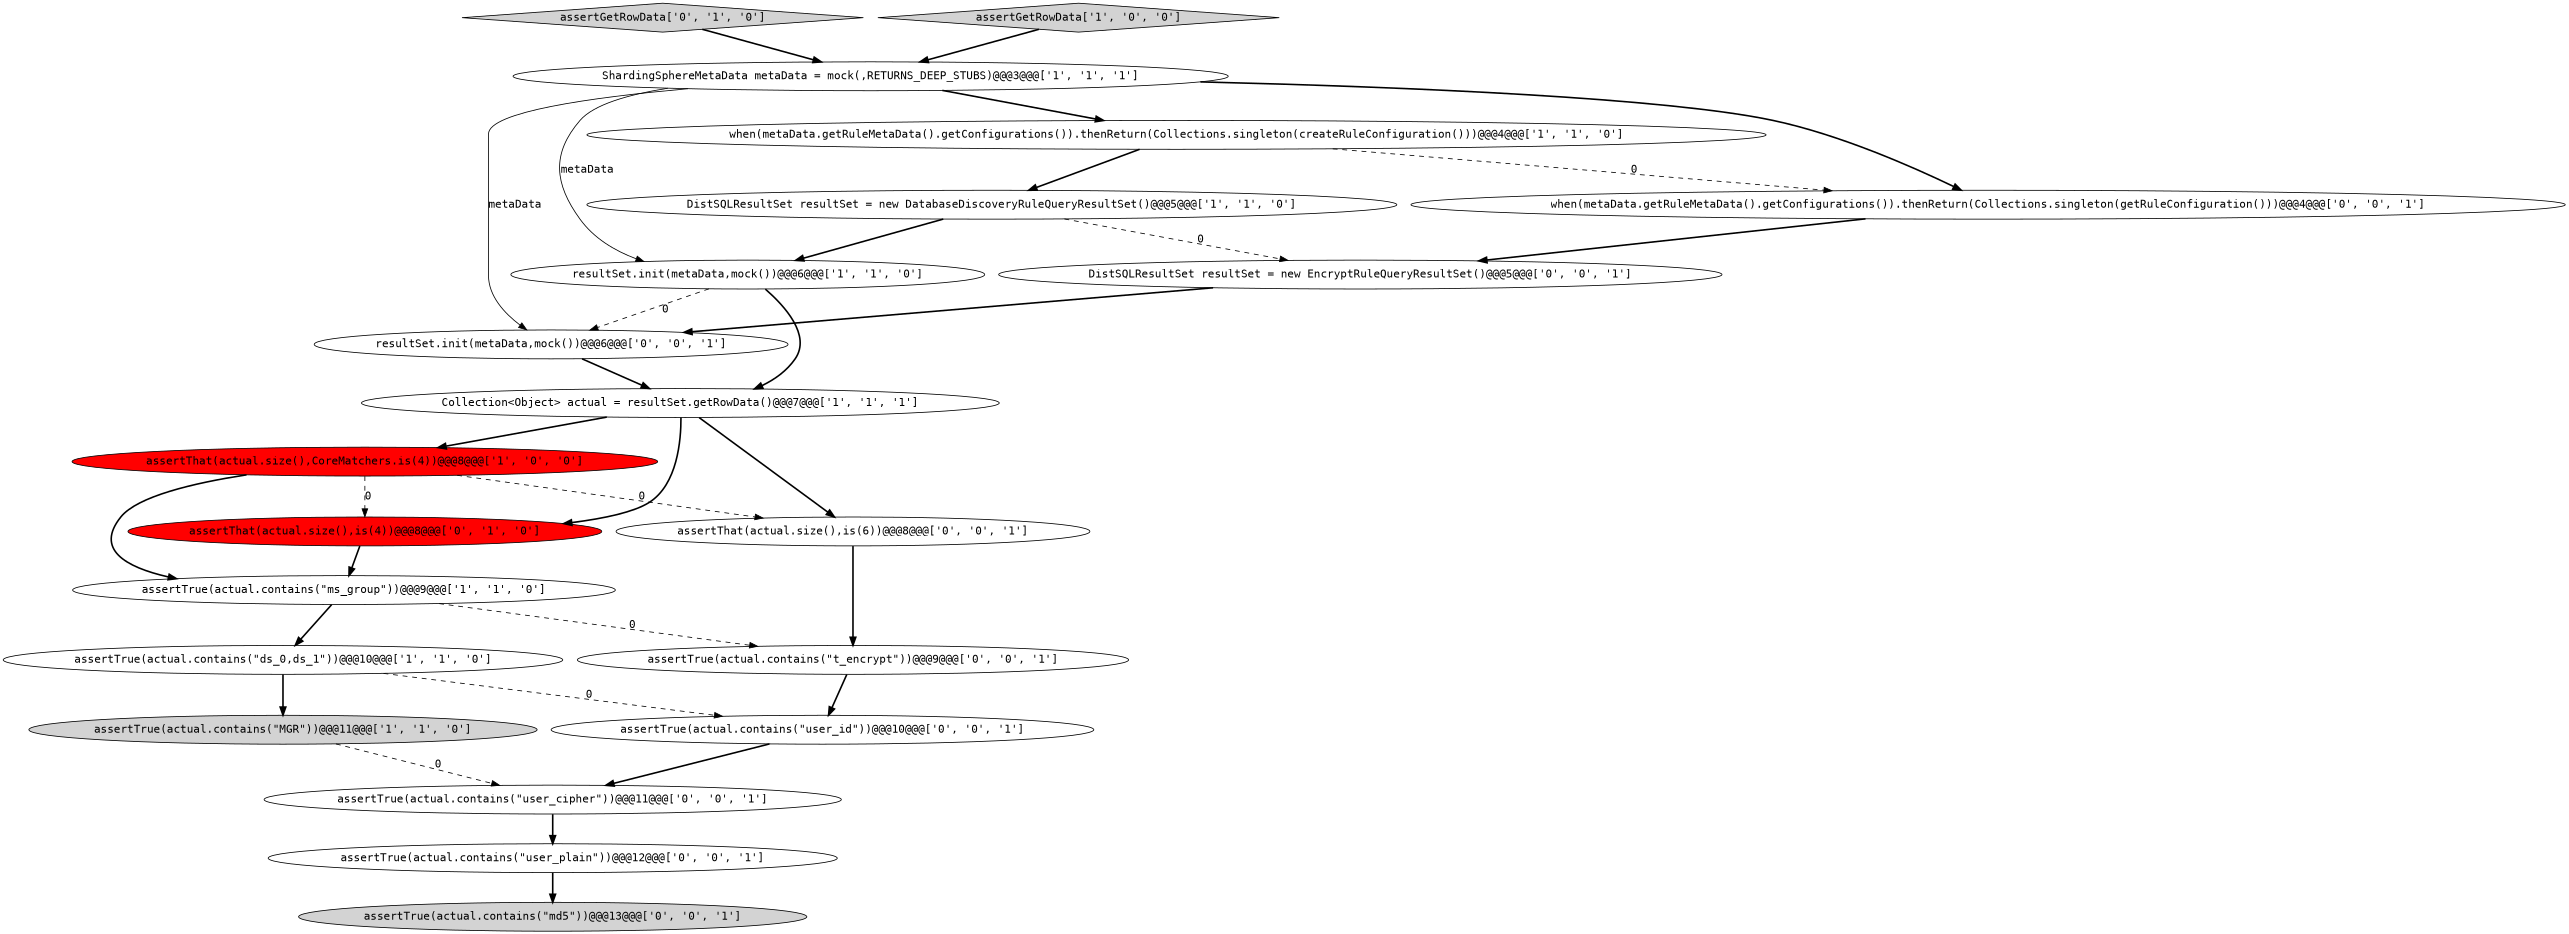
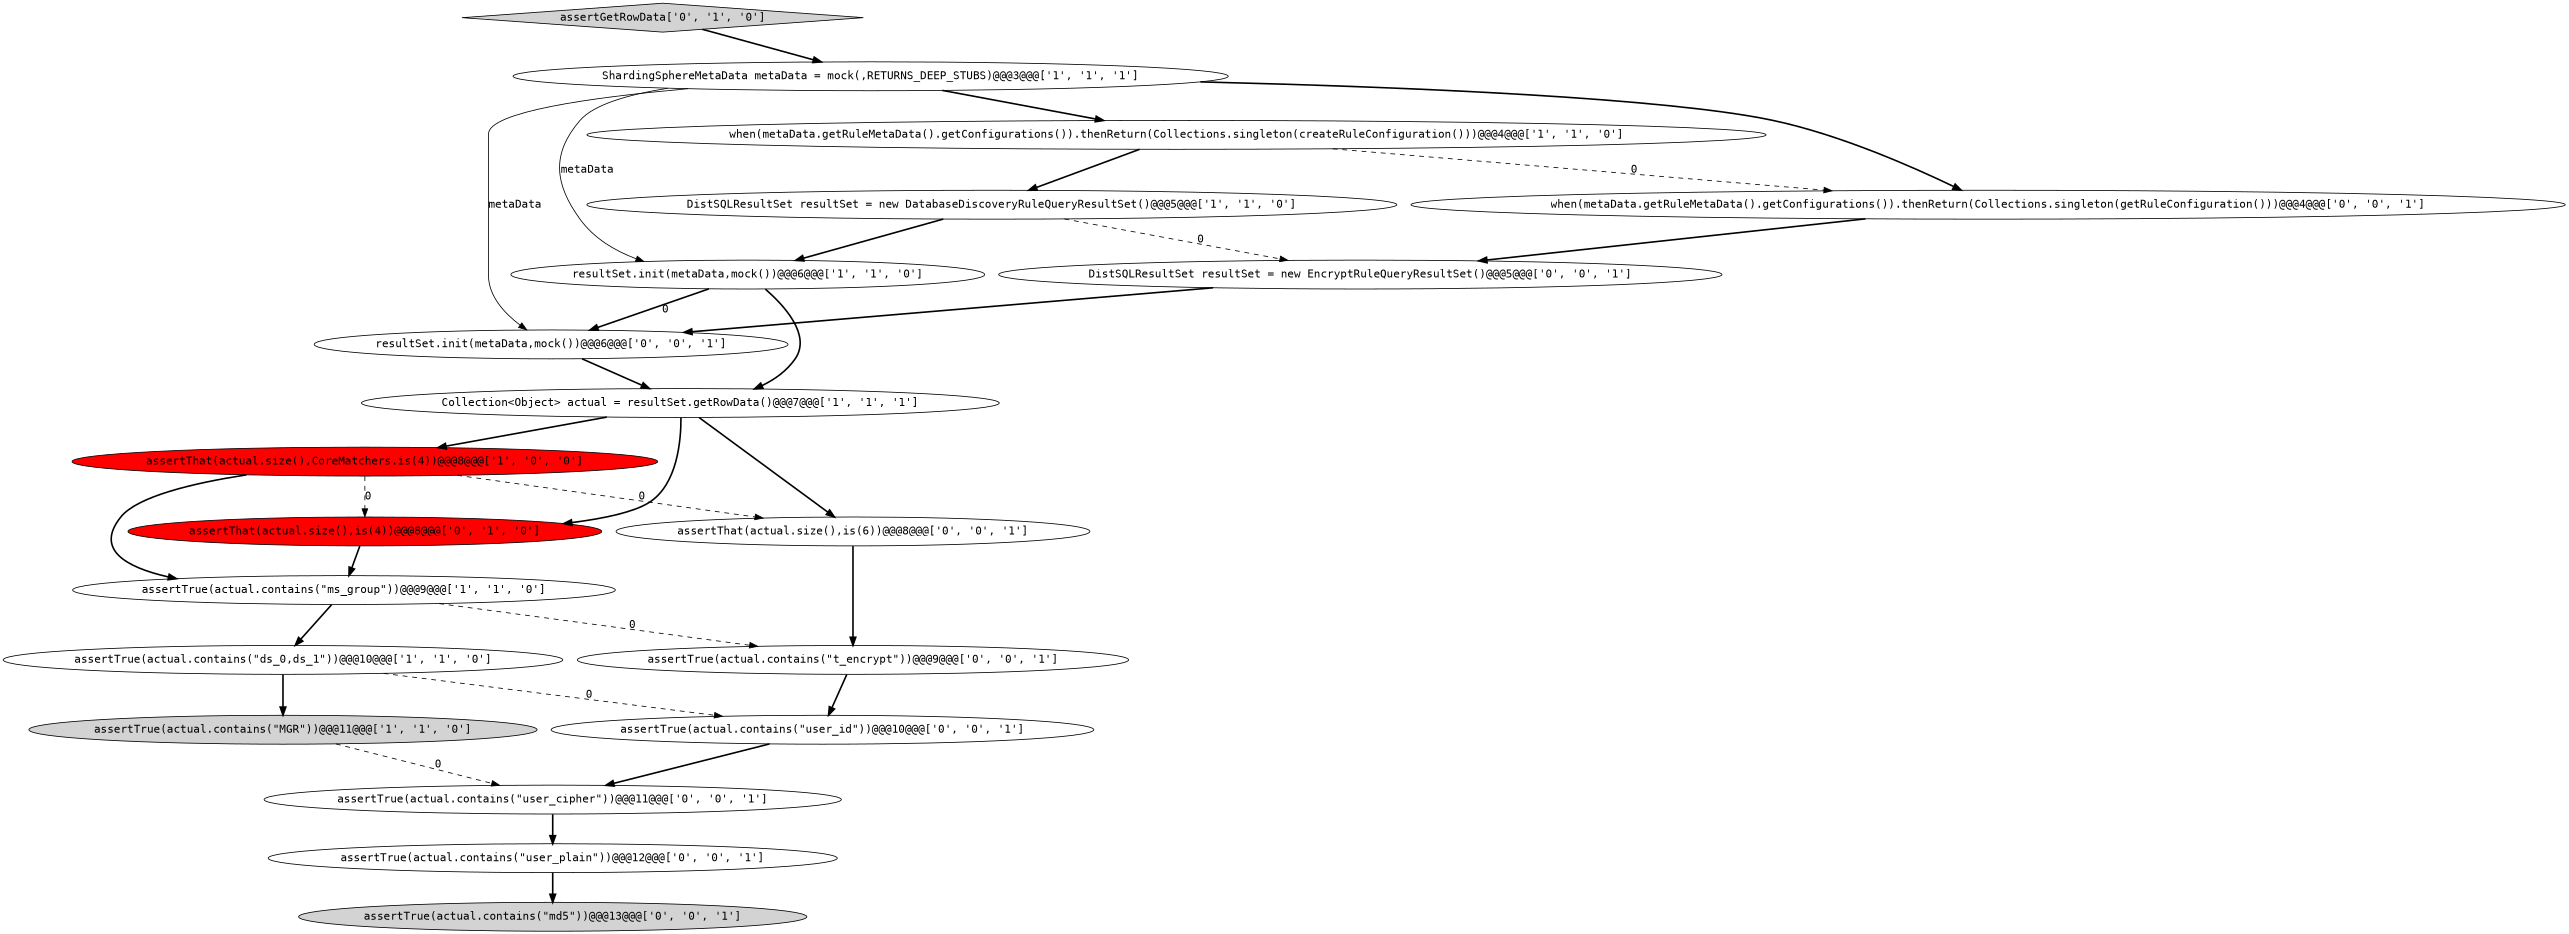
(1079, 18) -> none
(653, 308) -> (653, 308)
